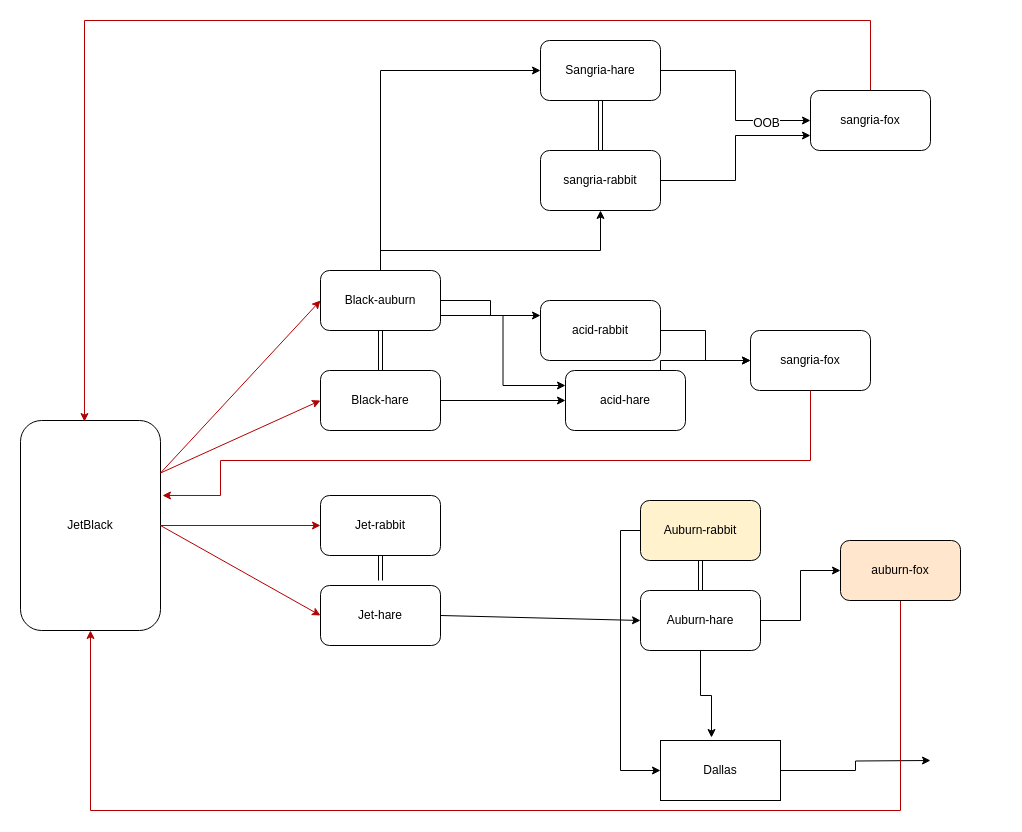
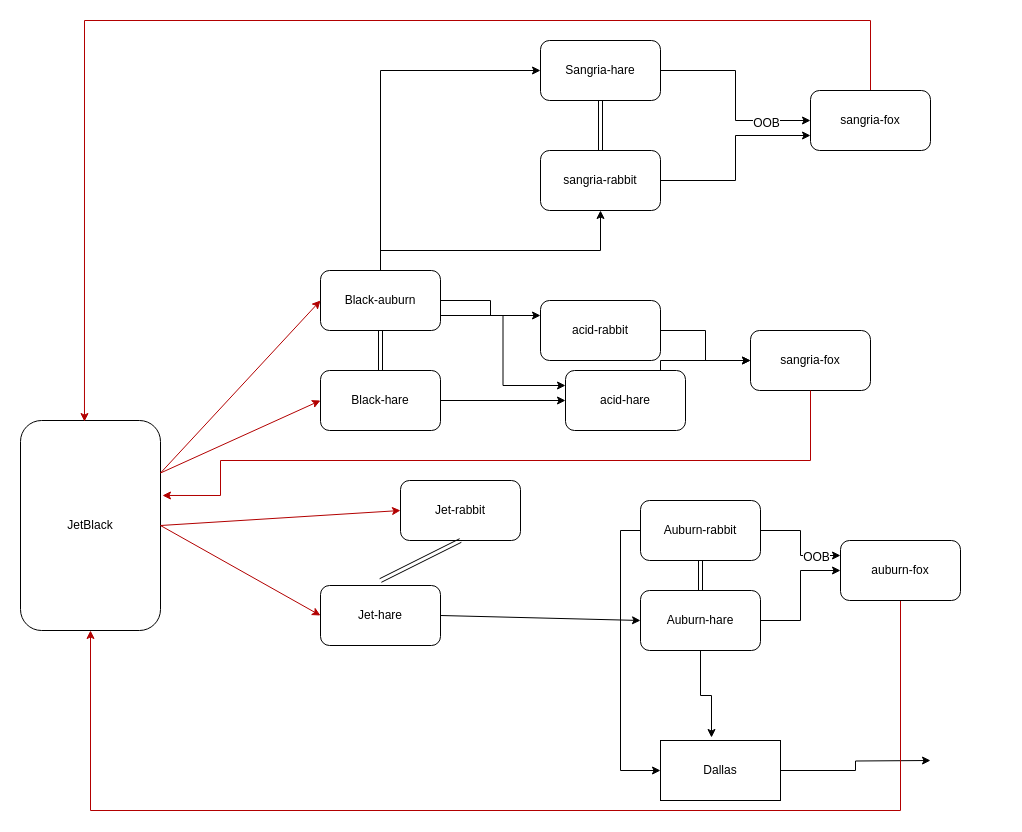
(381, 526) -> (461, 511)
(701, 531) -> (701, 531)
none -> (801, 540)
(901, 571) -> (901, 571)
